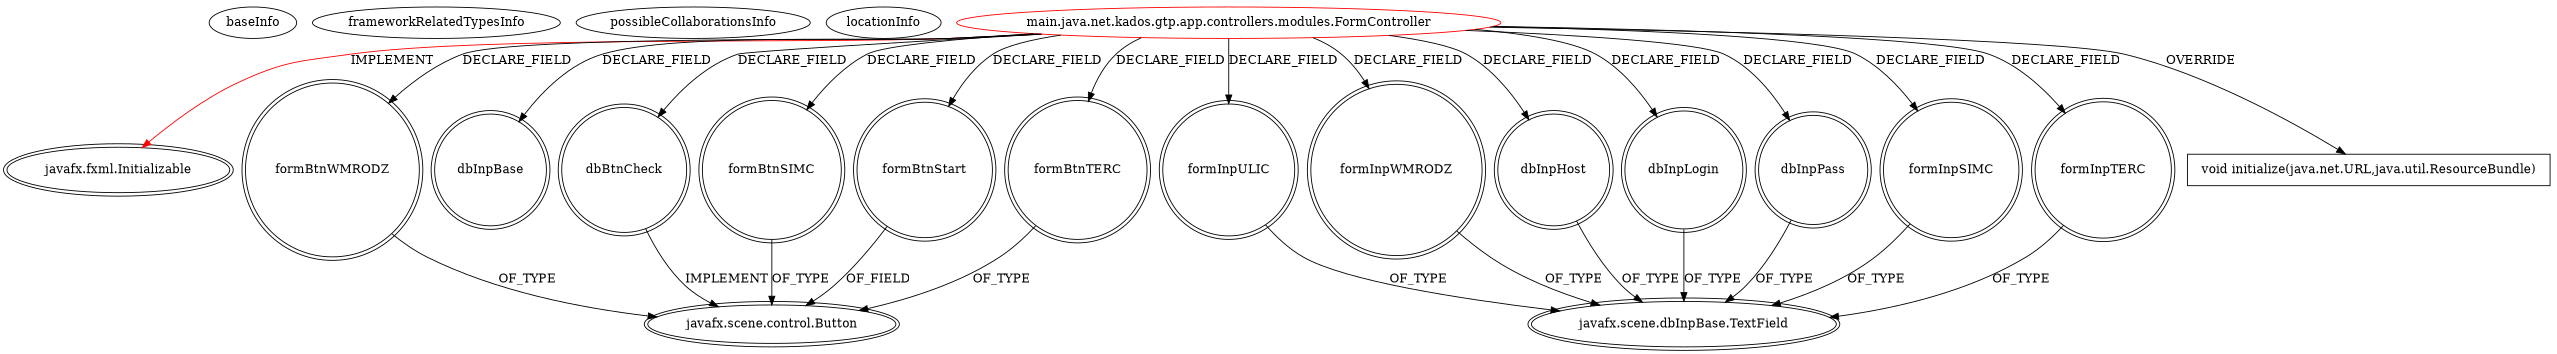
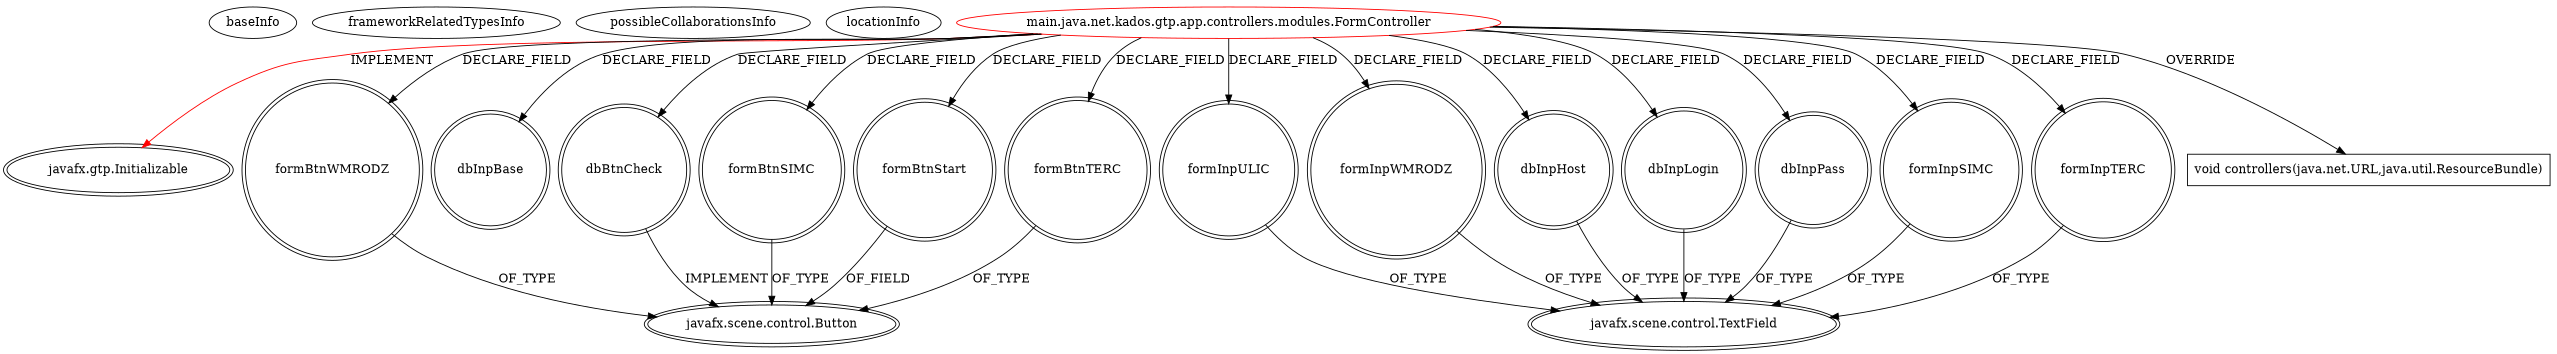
(118, 170) -> (118, 170)
(2369, 170) -> (2369, 170)
(1684, 324) -> (1684, 324)
